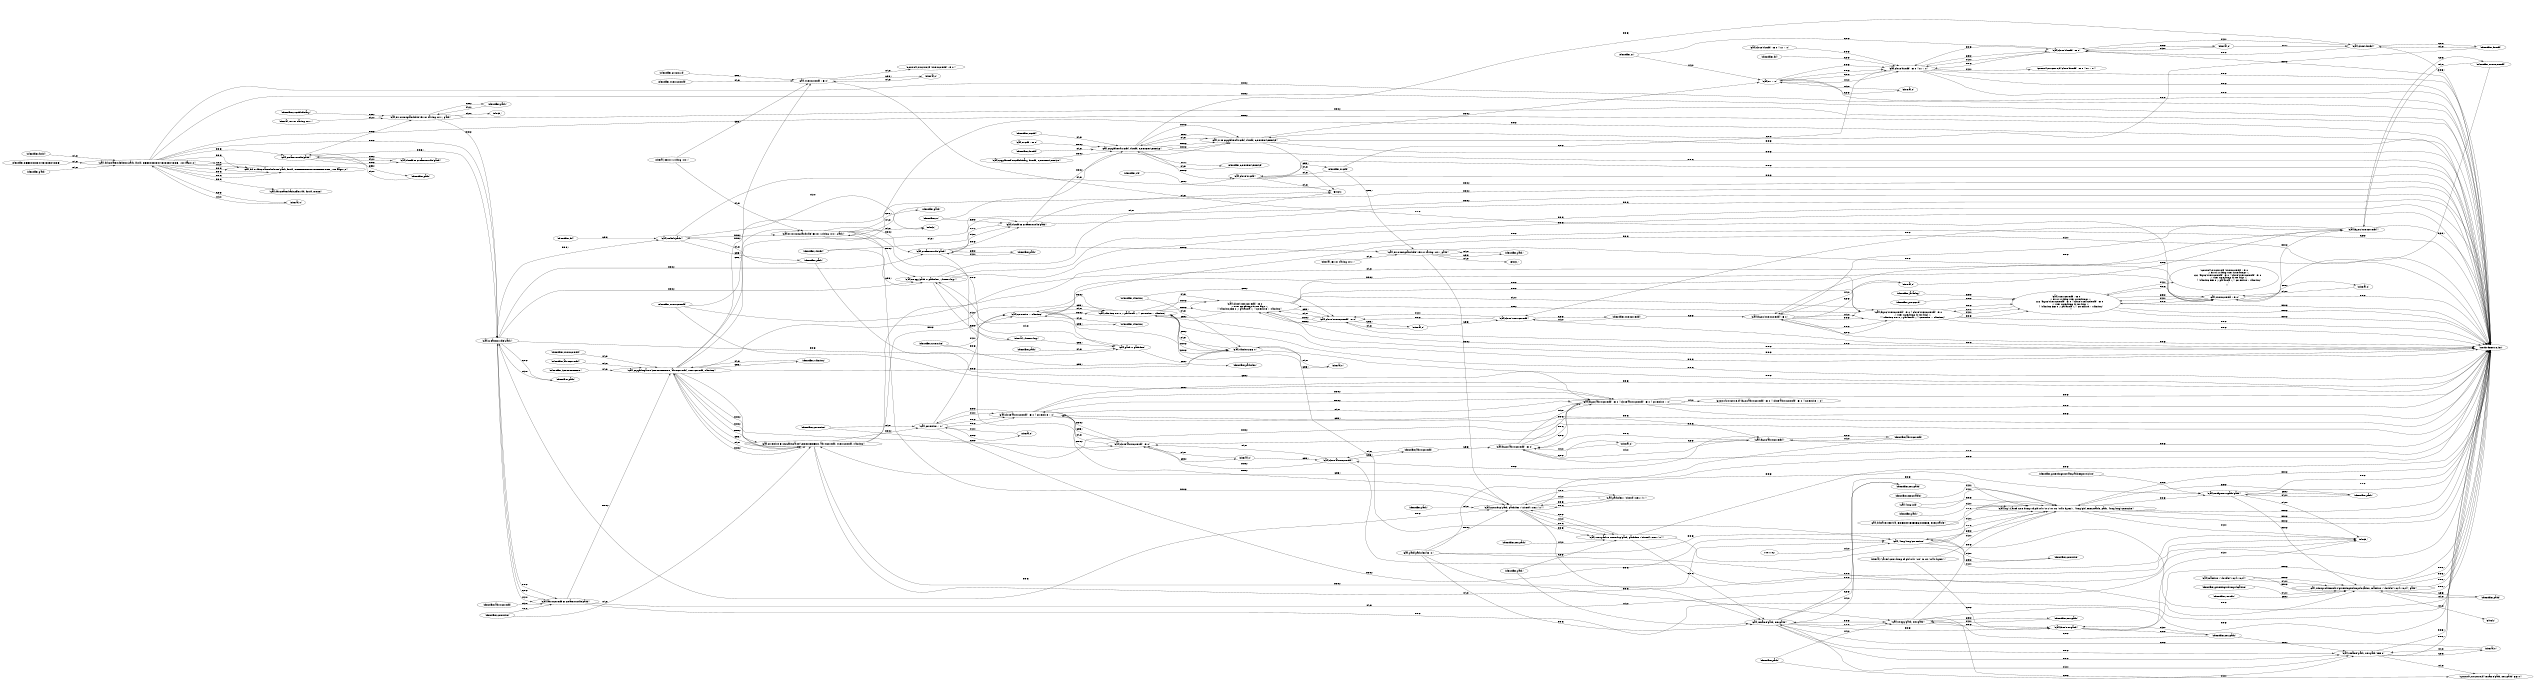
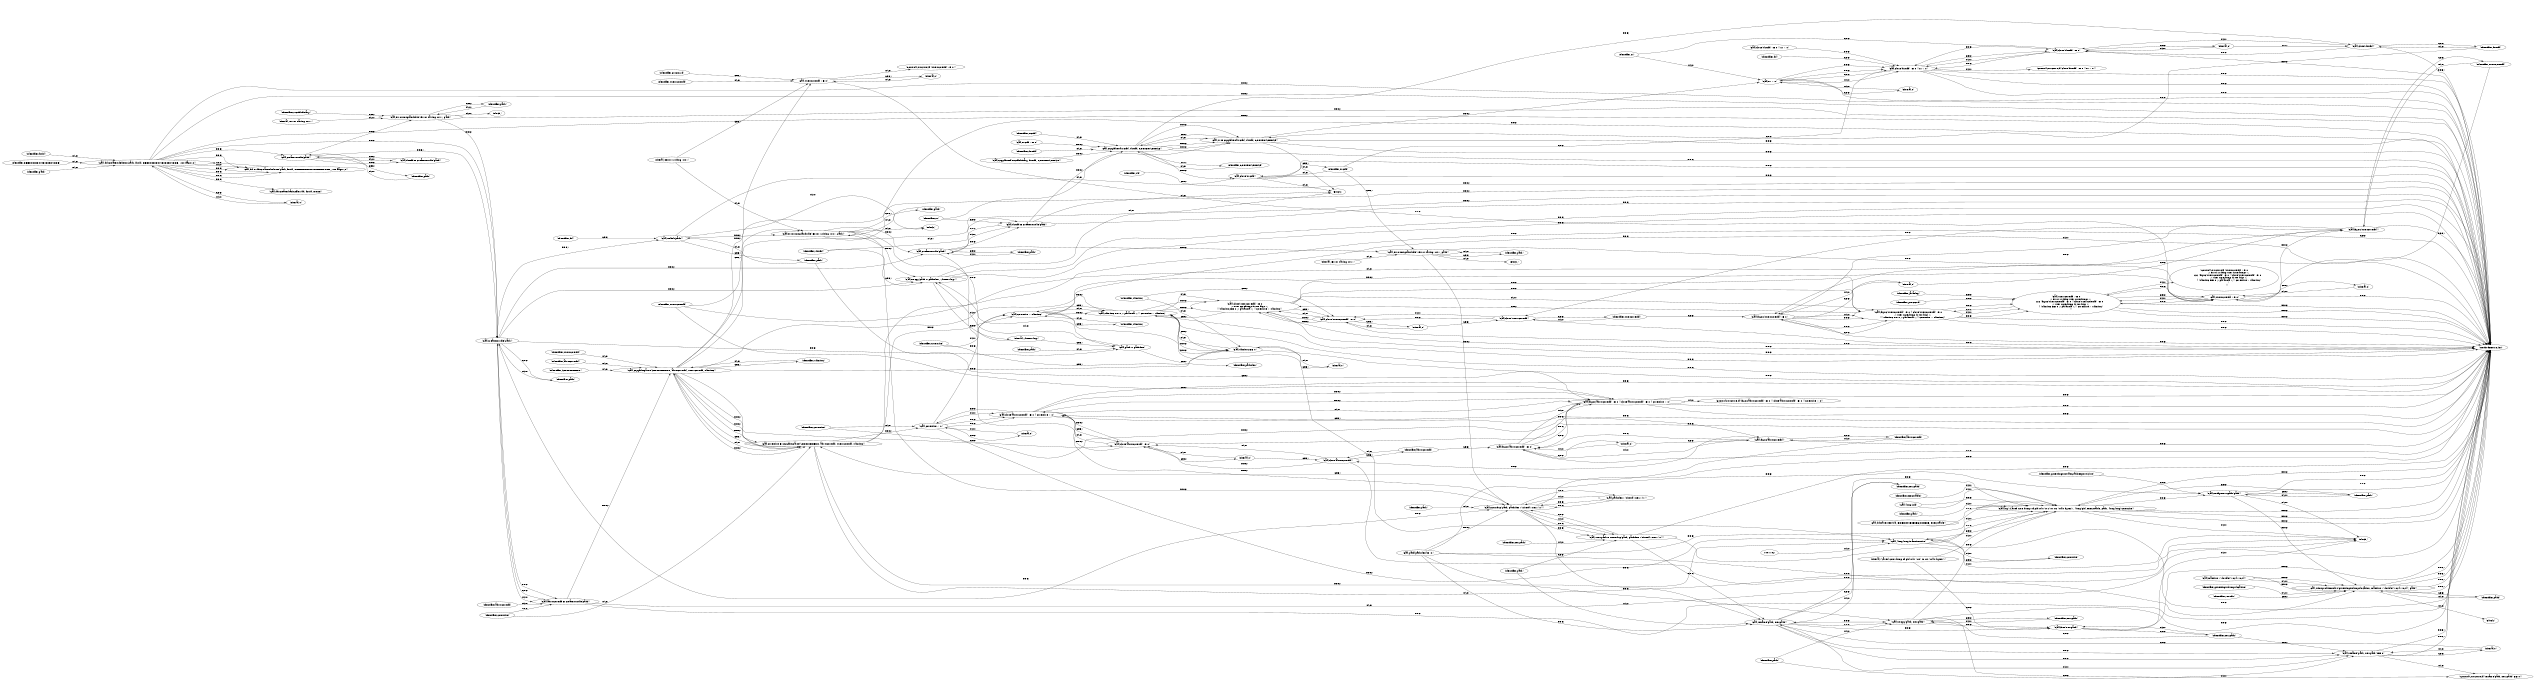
(1908, 541) -> (1908, 541)
